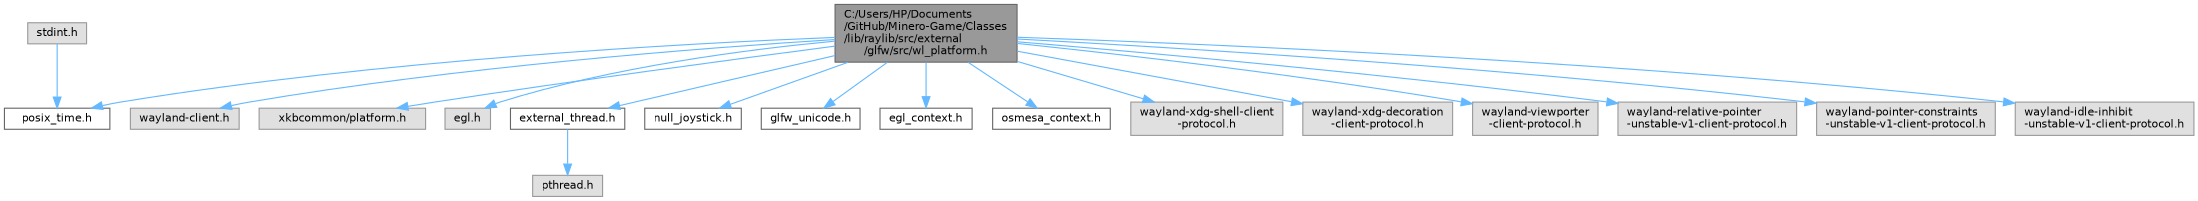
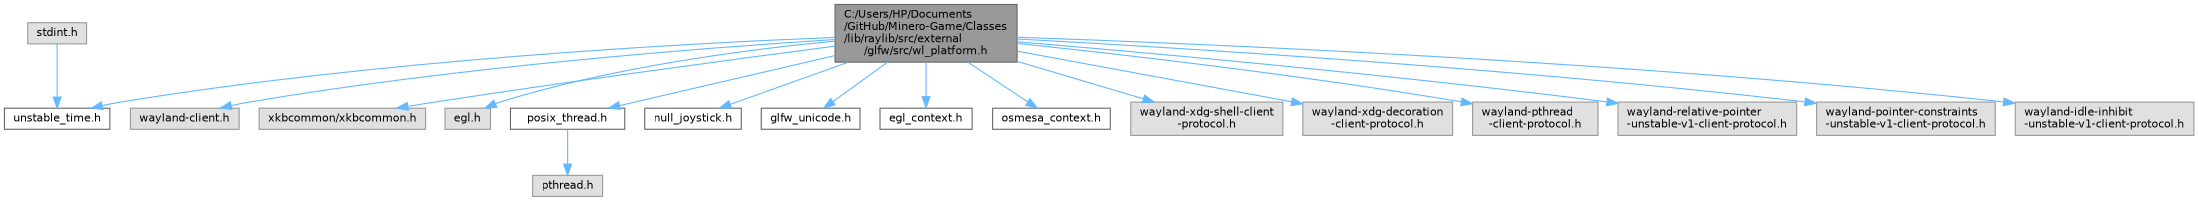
(57, 119) -> (57, 119)
(342, 119) -> (342, 119)
(568, 119) -> (568, 119)
(1535, 119) -> (1535, 119)
